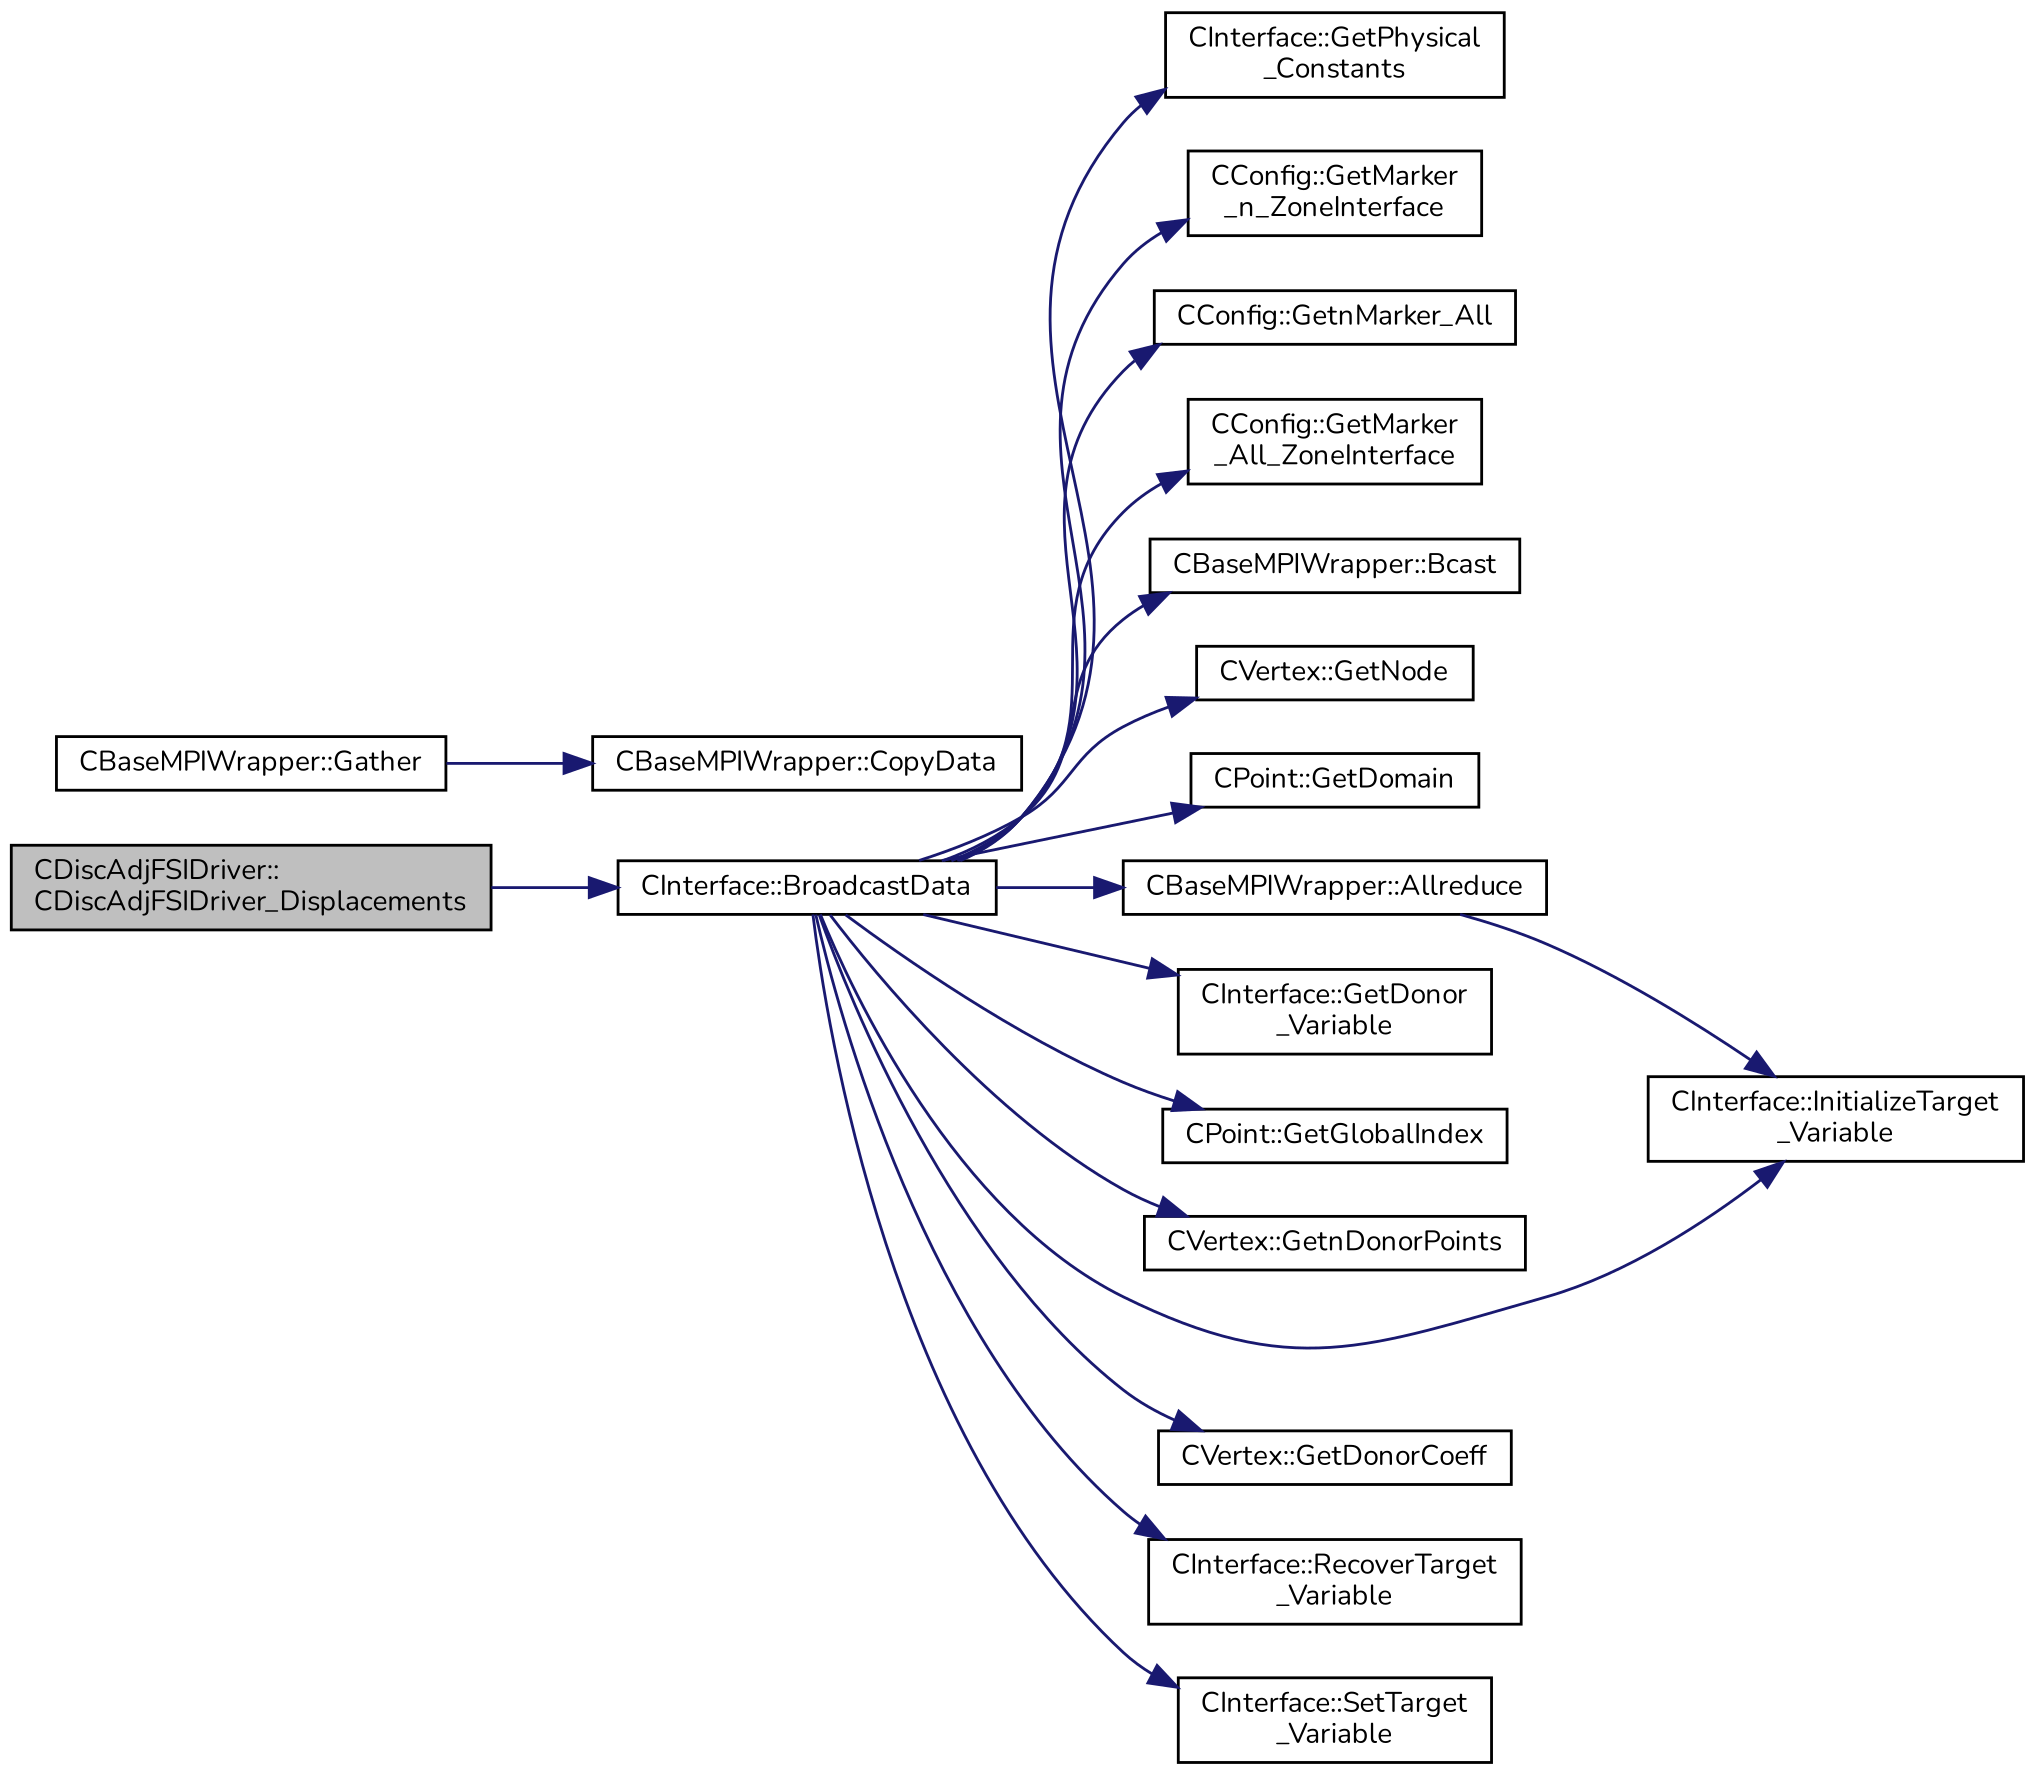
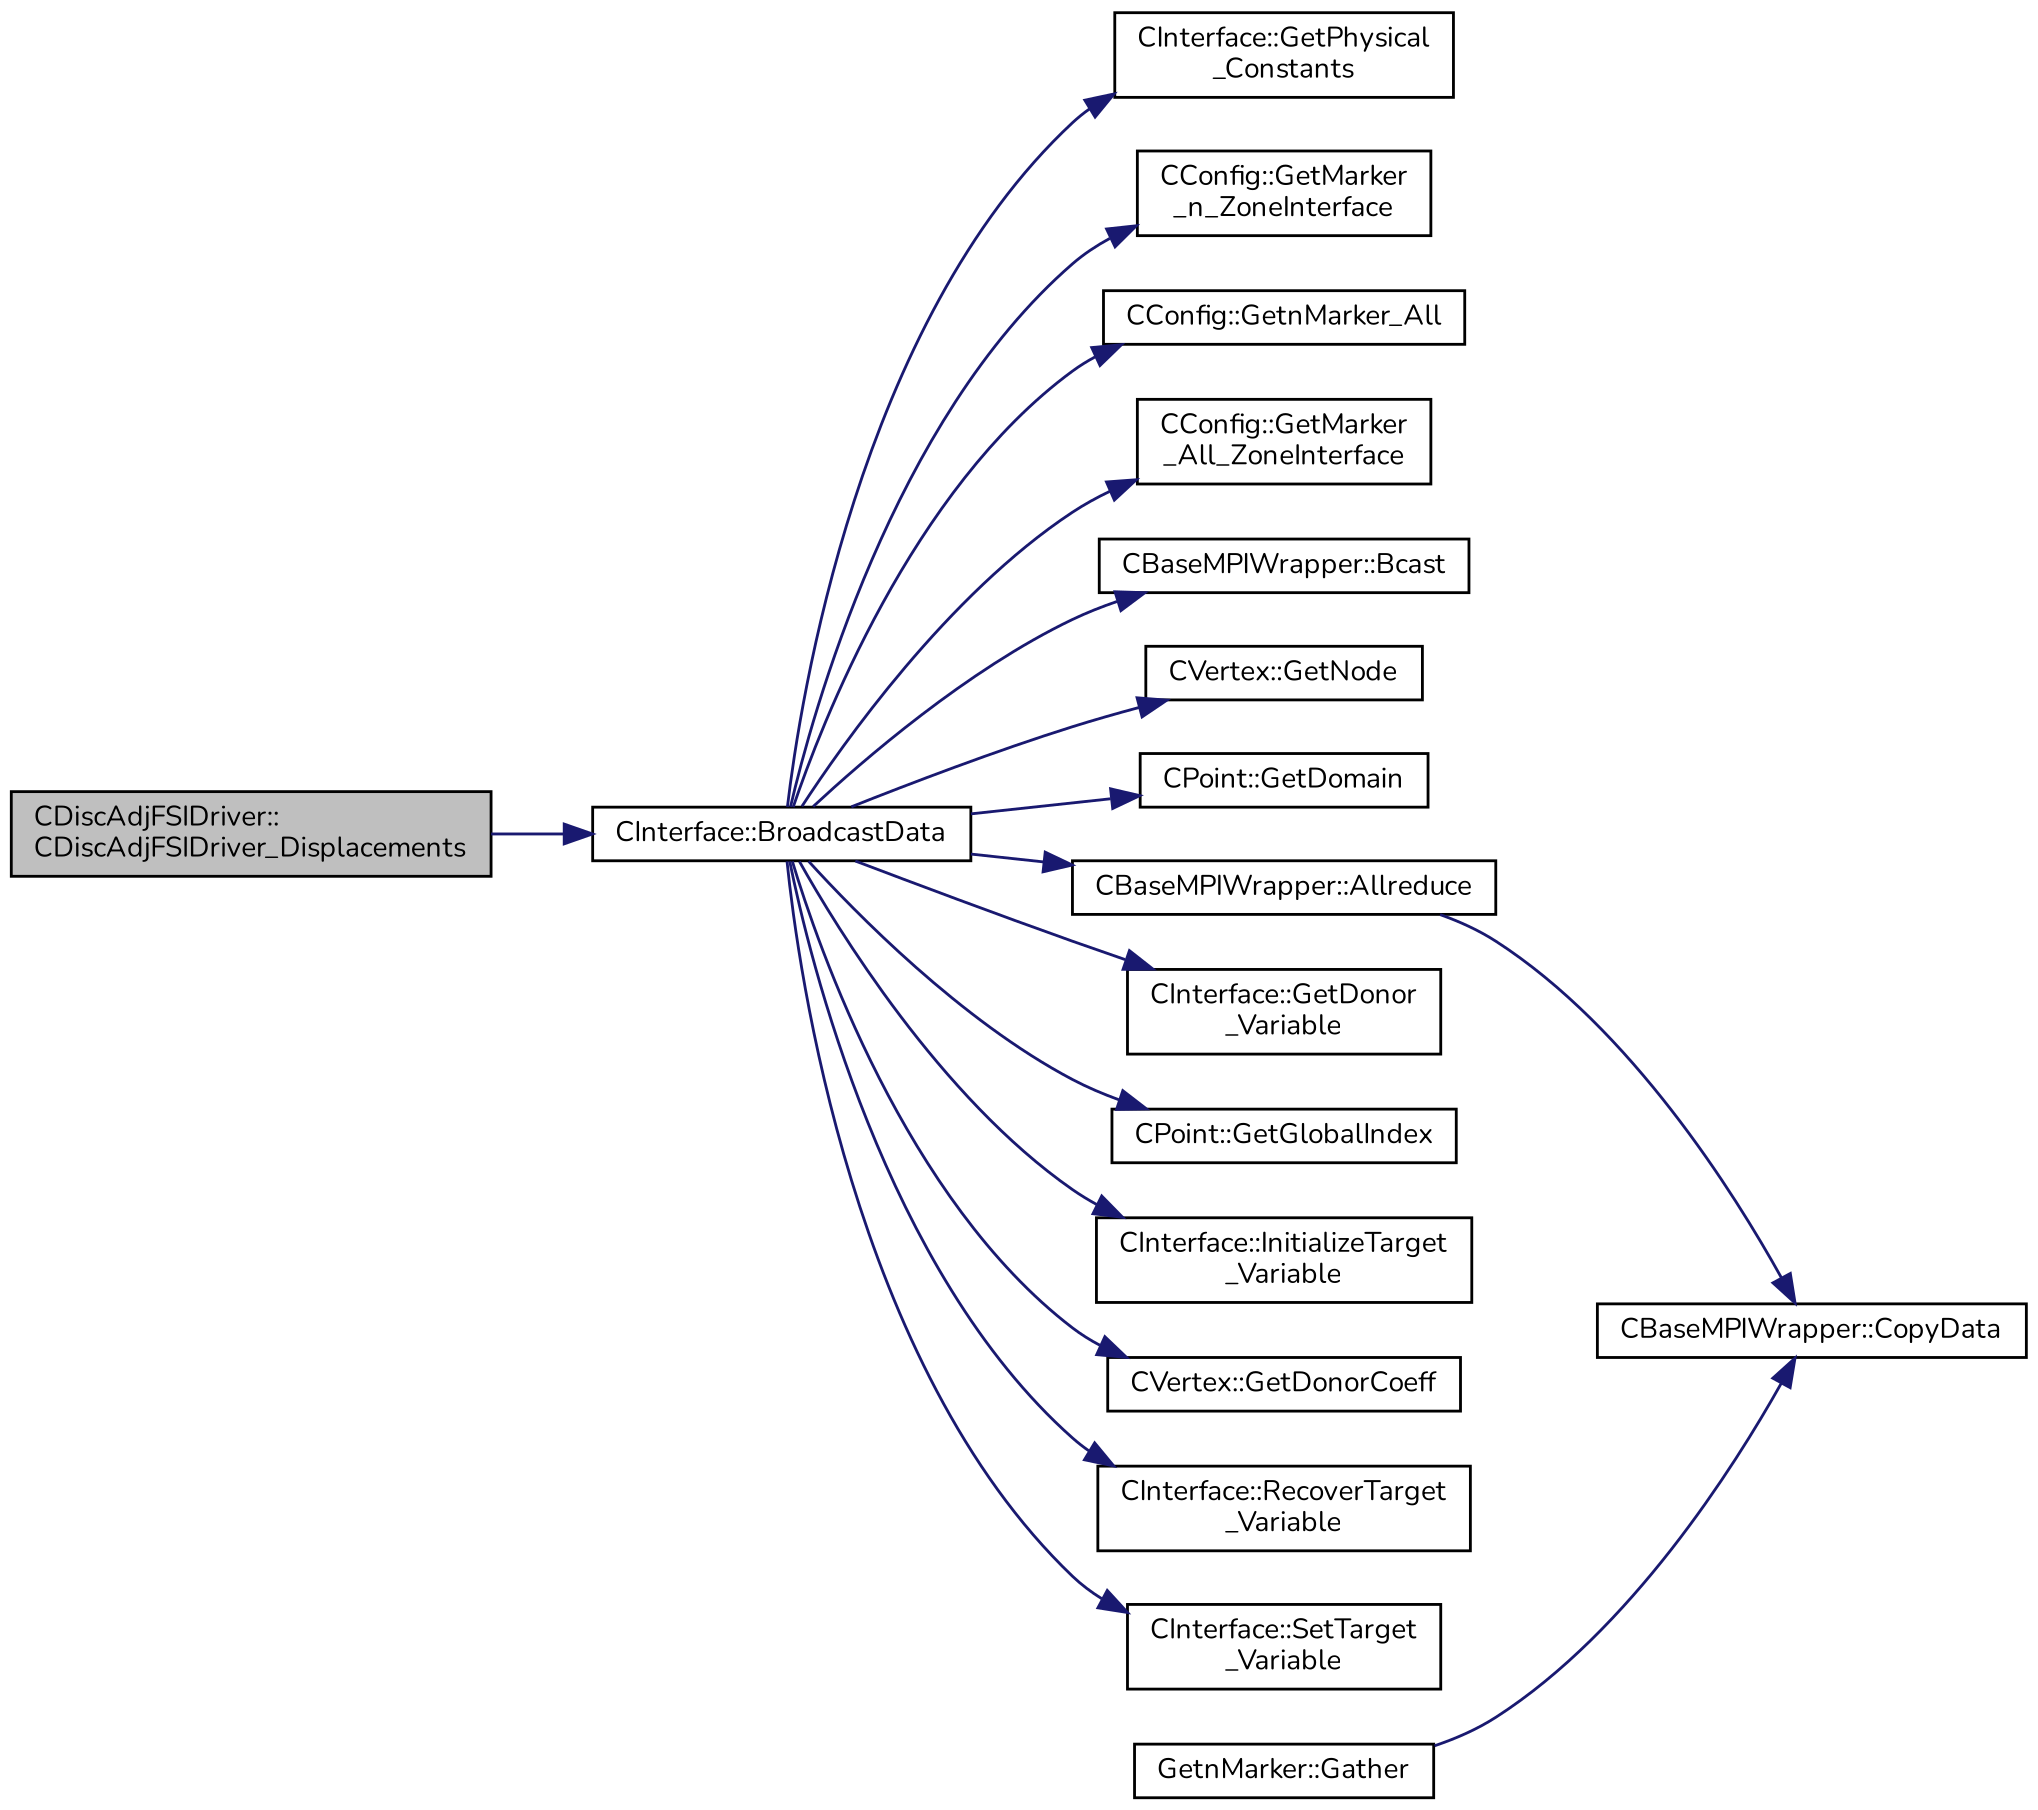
(251, 763) -> (1284, 1771)
(1611, 975) -> (1638, 1069)
(1335, 1243) -> none
